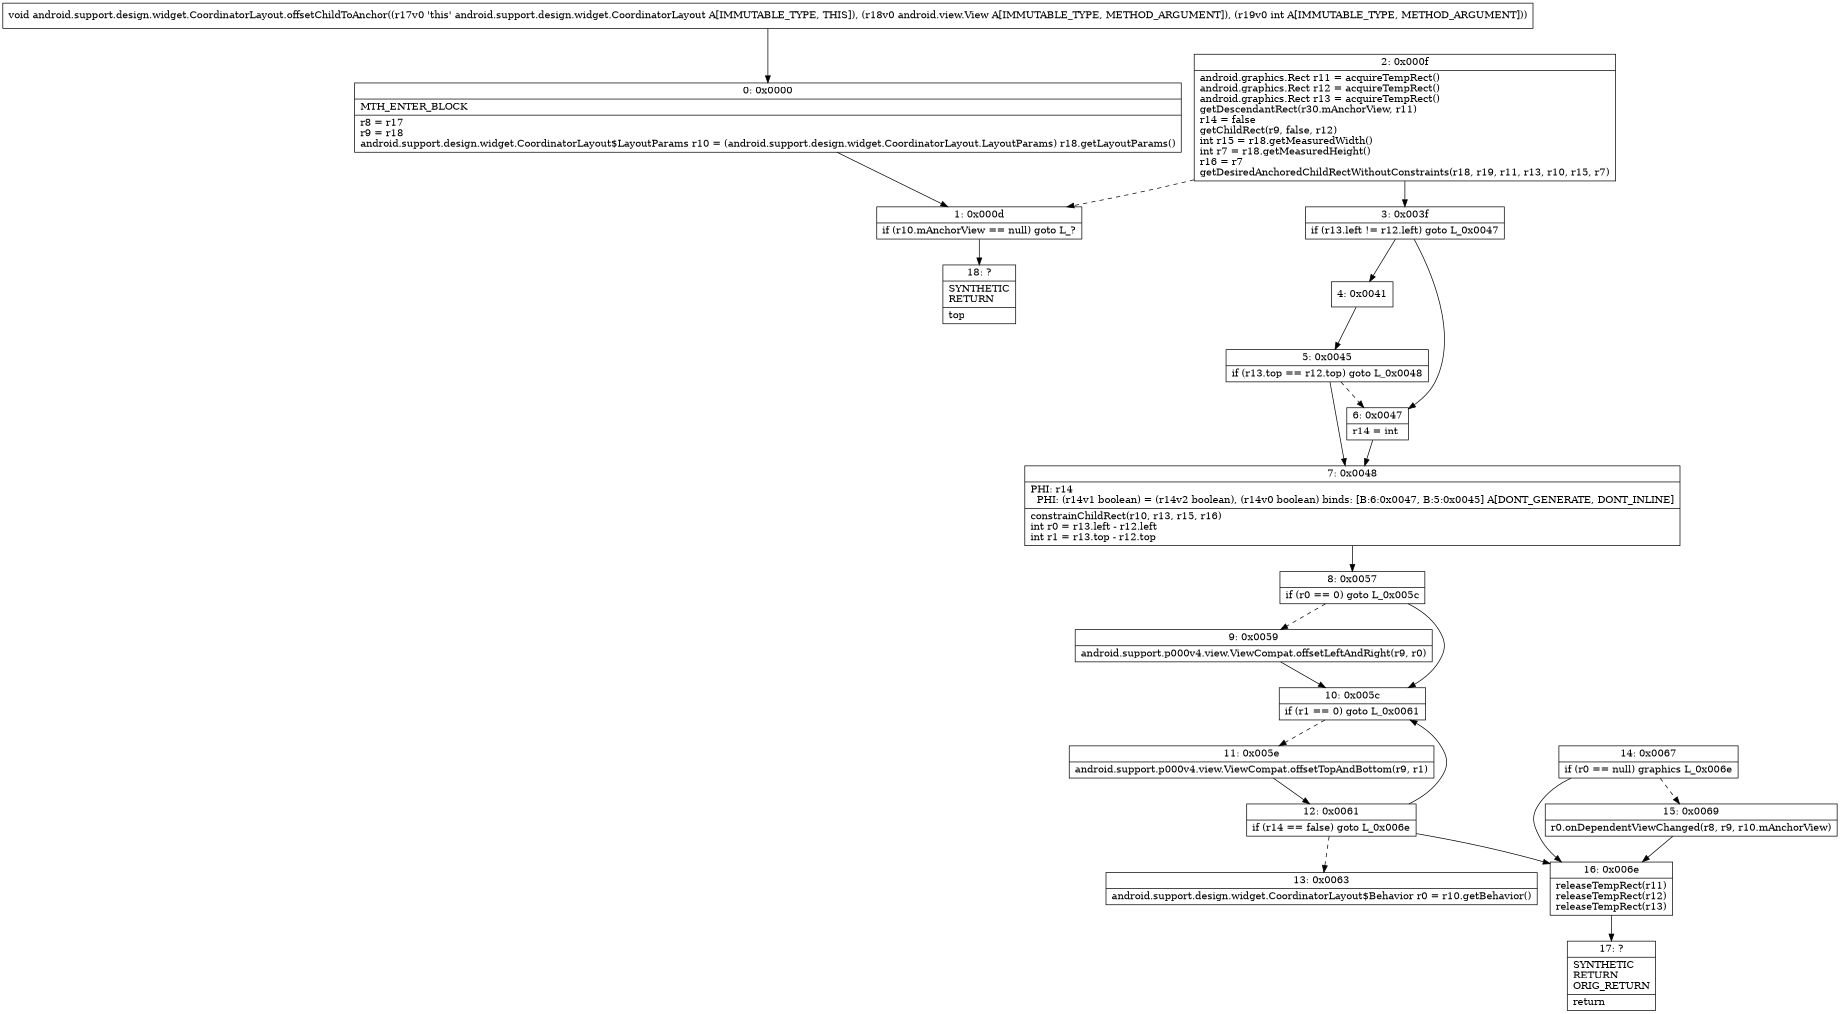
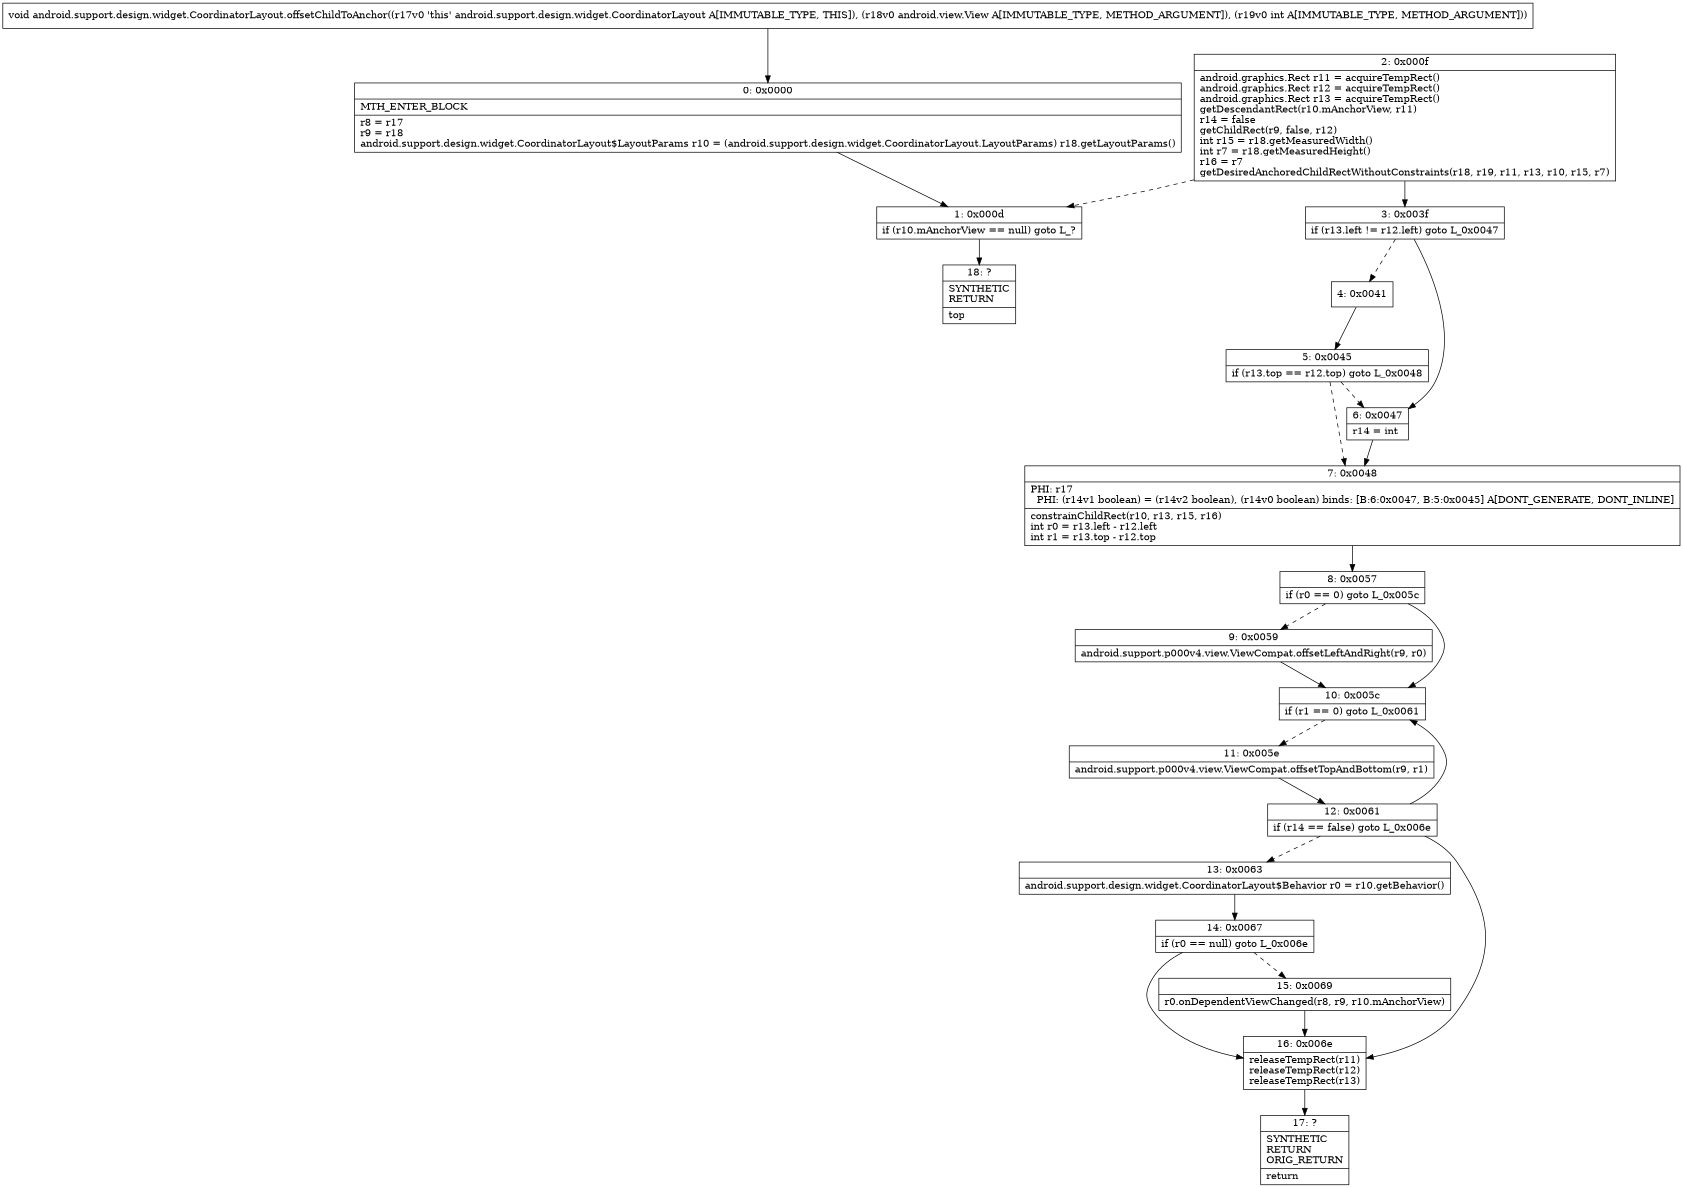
(1308, 110) -> (1308, 110)
(1384, 257) -> (1384, 257)
(1337, 420) -> (1337, 420)
(1054, 490) -> (1054, 490)
(1648, 770) -> (1235, 944)
none -> (1235, 904)
